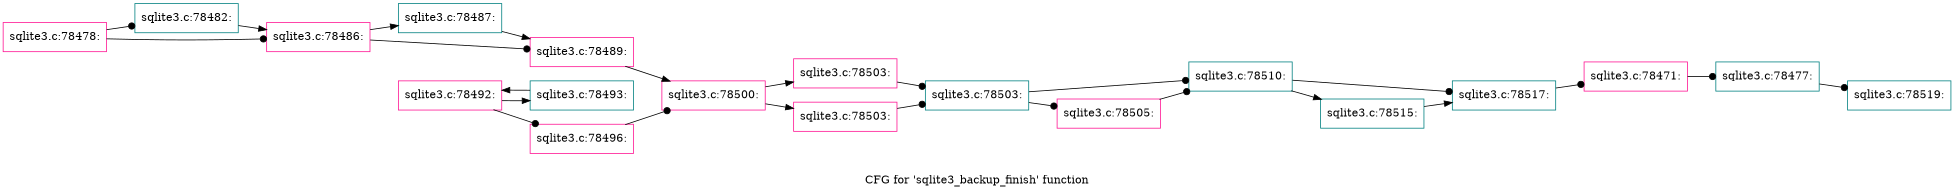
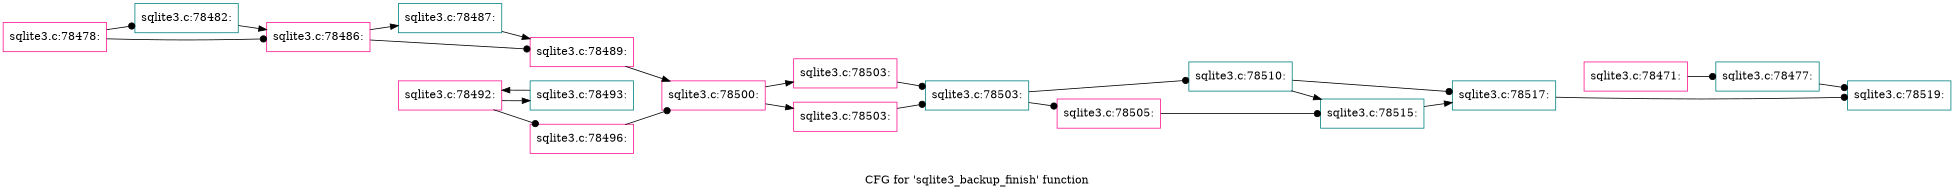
(1567, 86) -> (1698, 99)
(1172, 96) -> (1237, 114)
